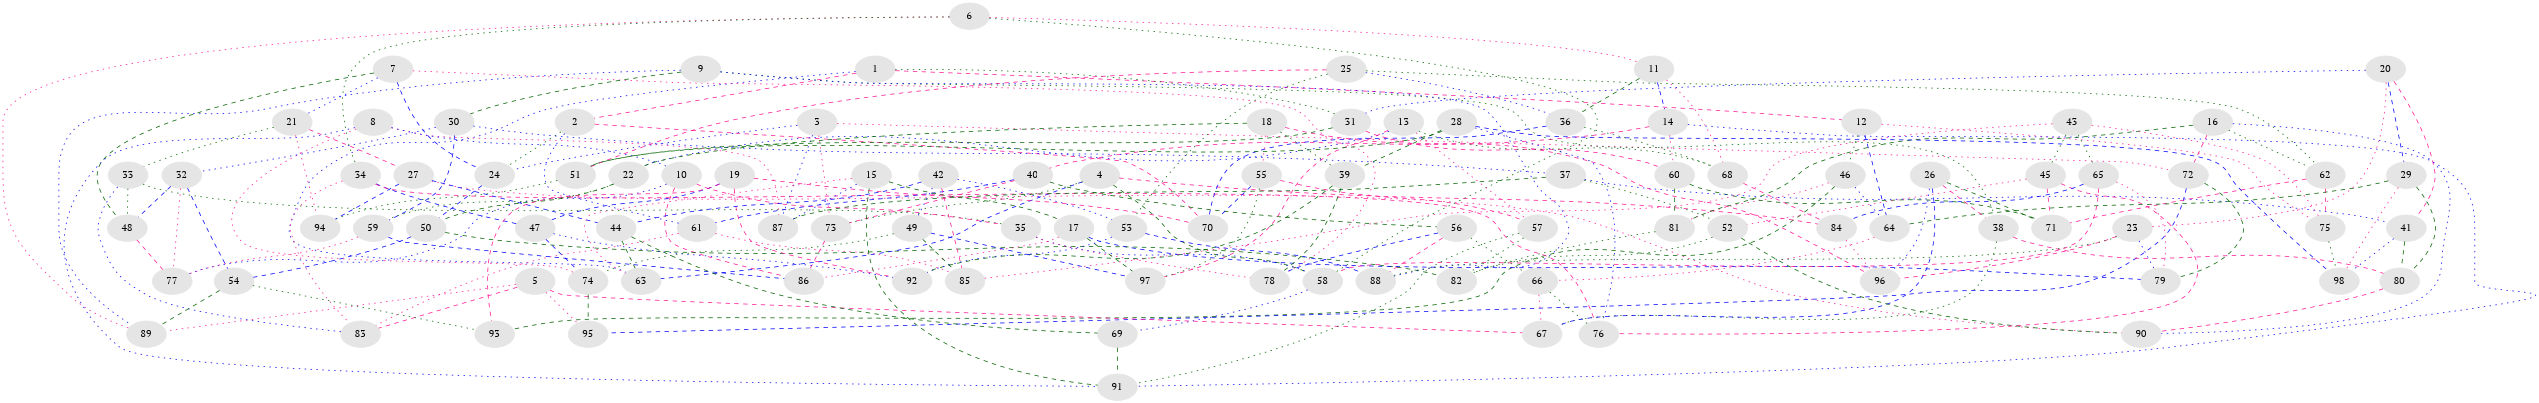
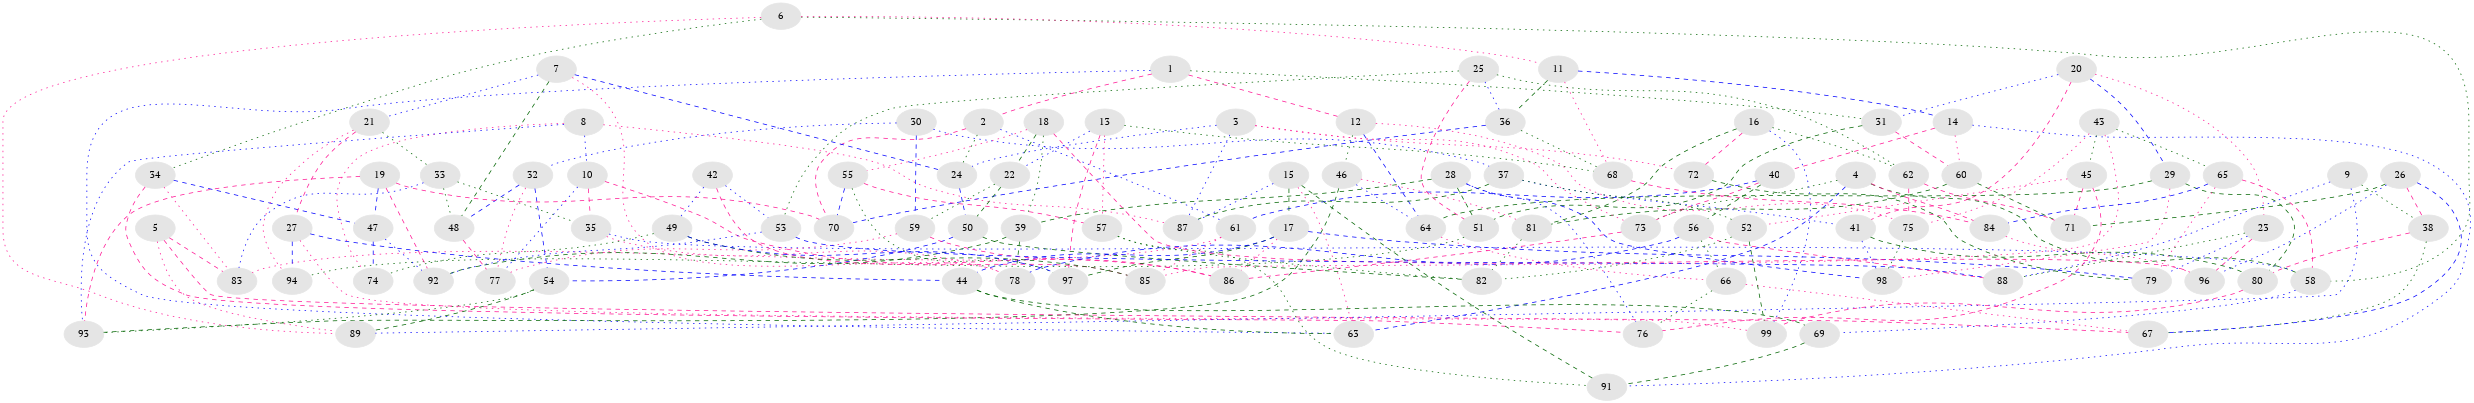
(575, 88) -> none
(756, 205) -> (1126, 255)
(586, 260) -> (1070, 259)
(588, 334) -> none
(2141, 334) -> (1767, 334)
(372, 372) -> (260, 148)
